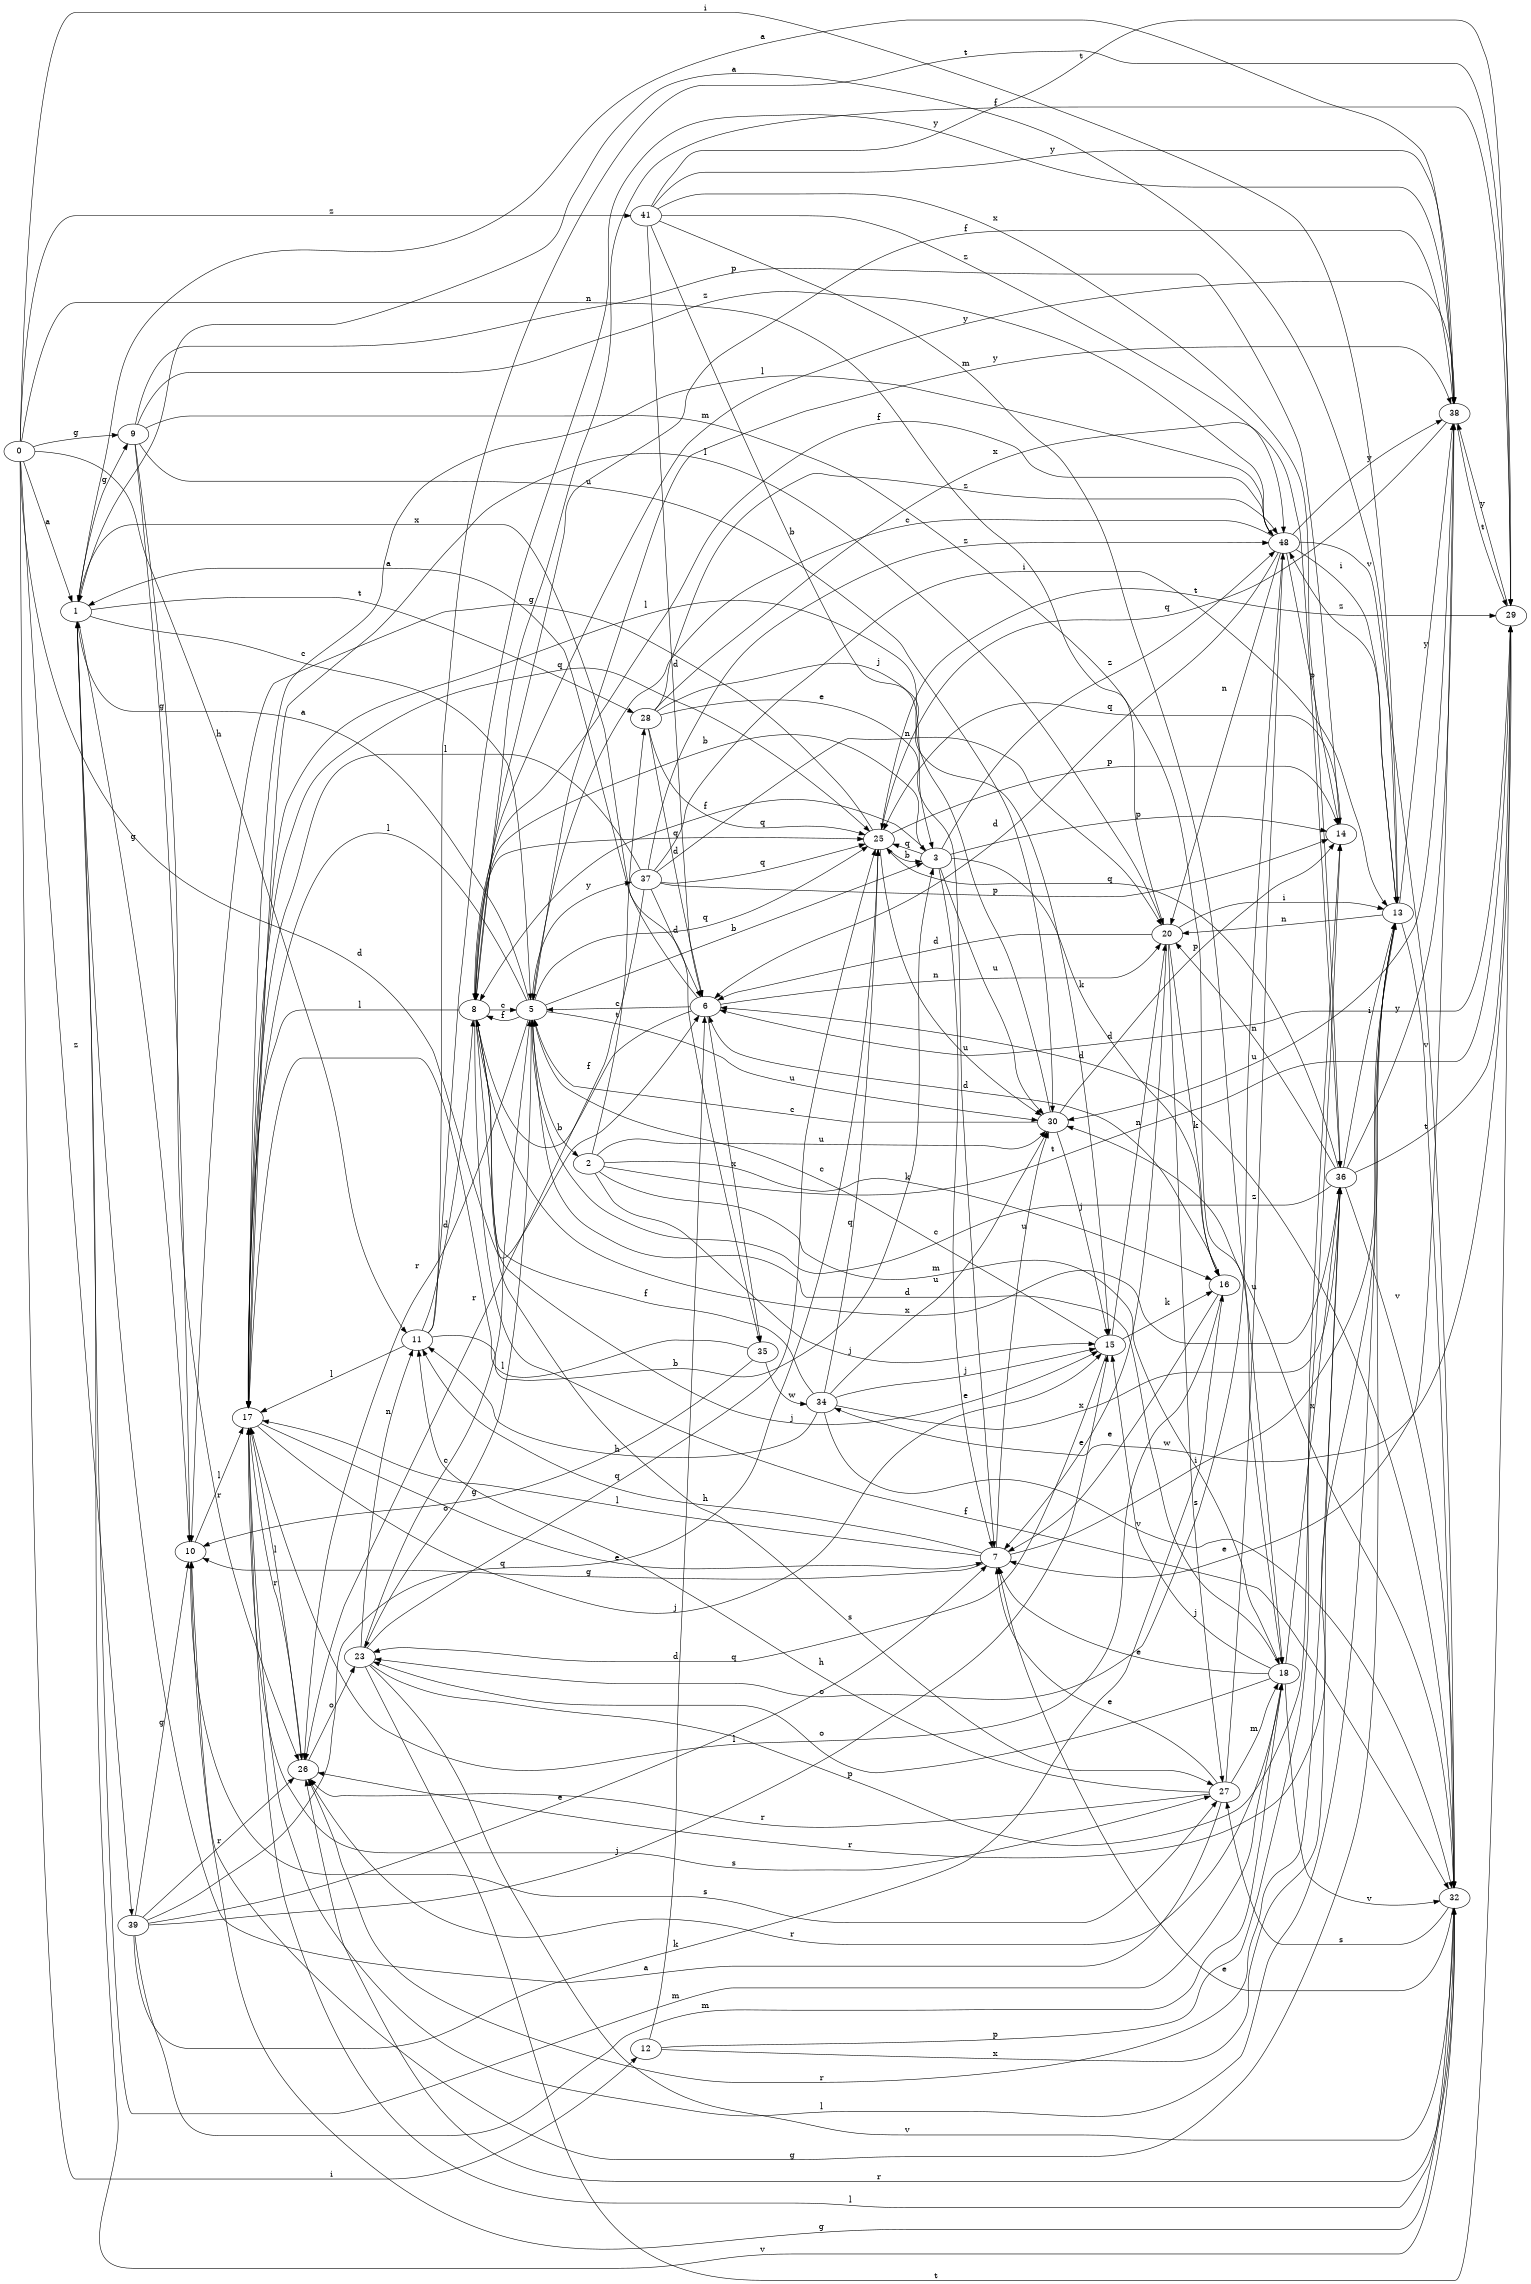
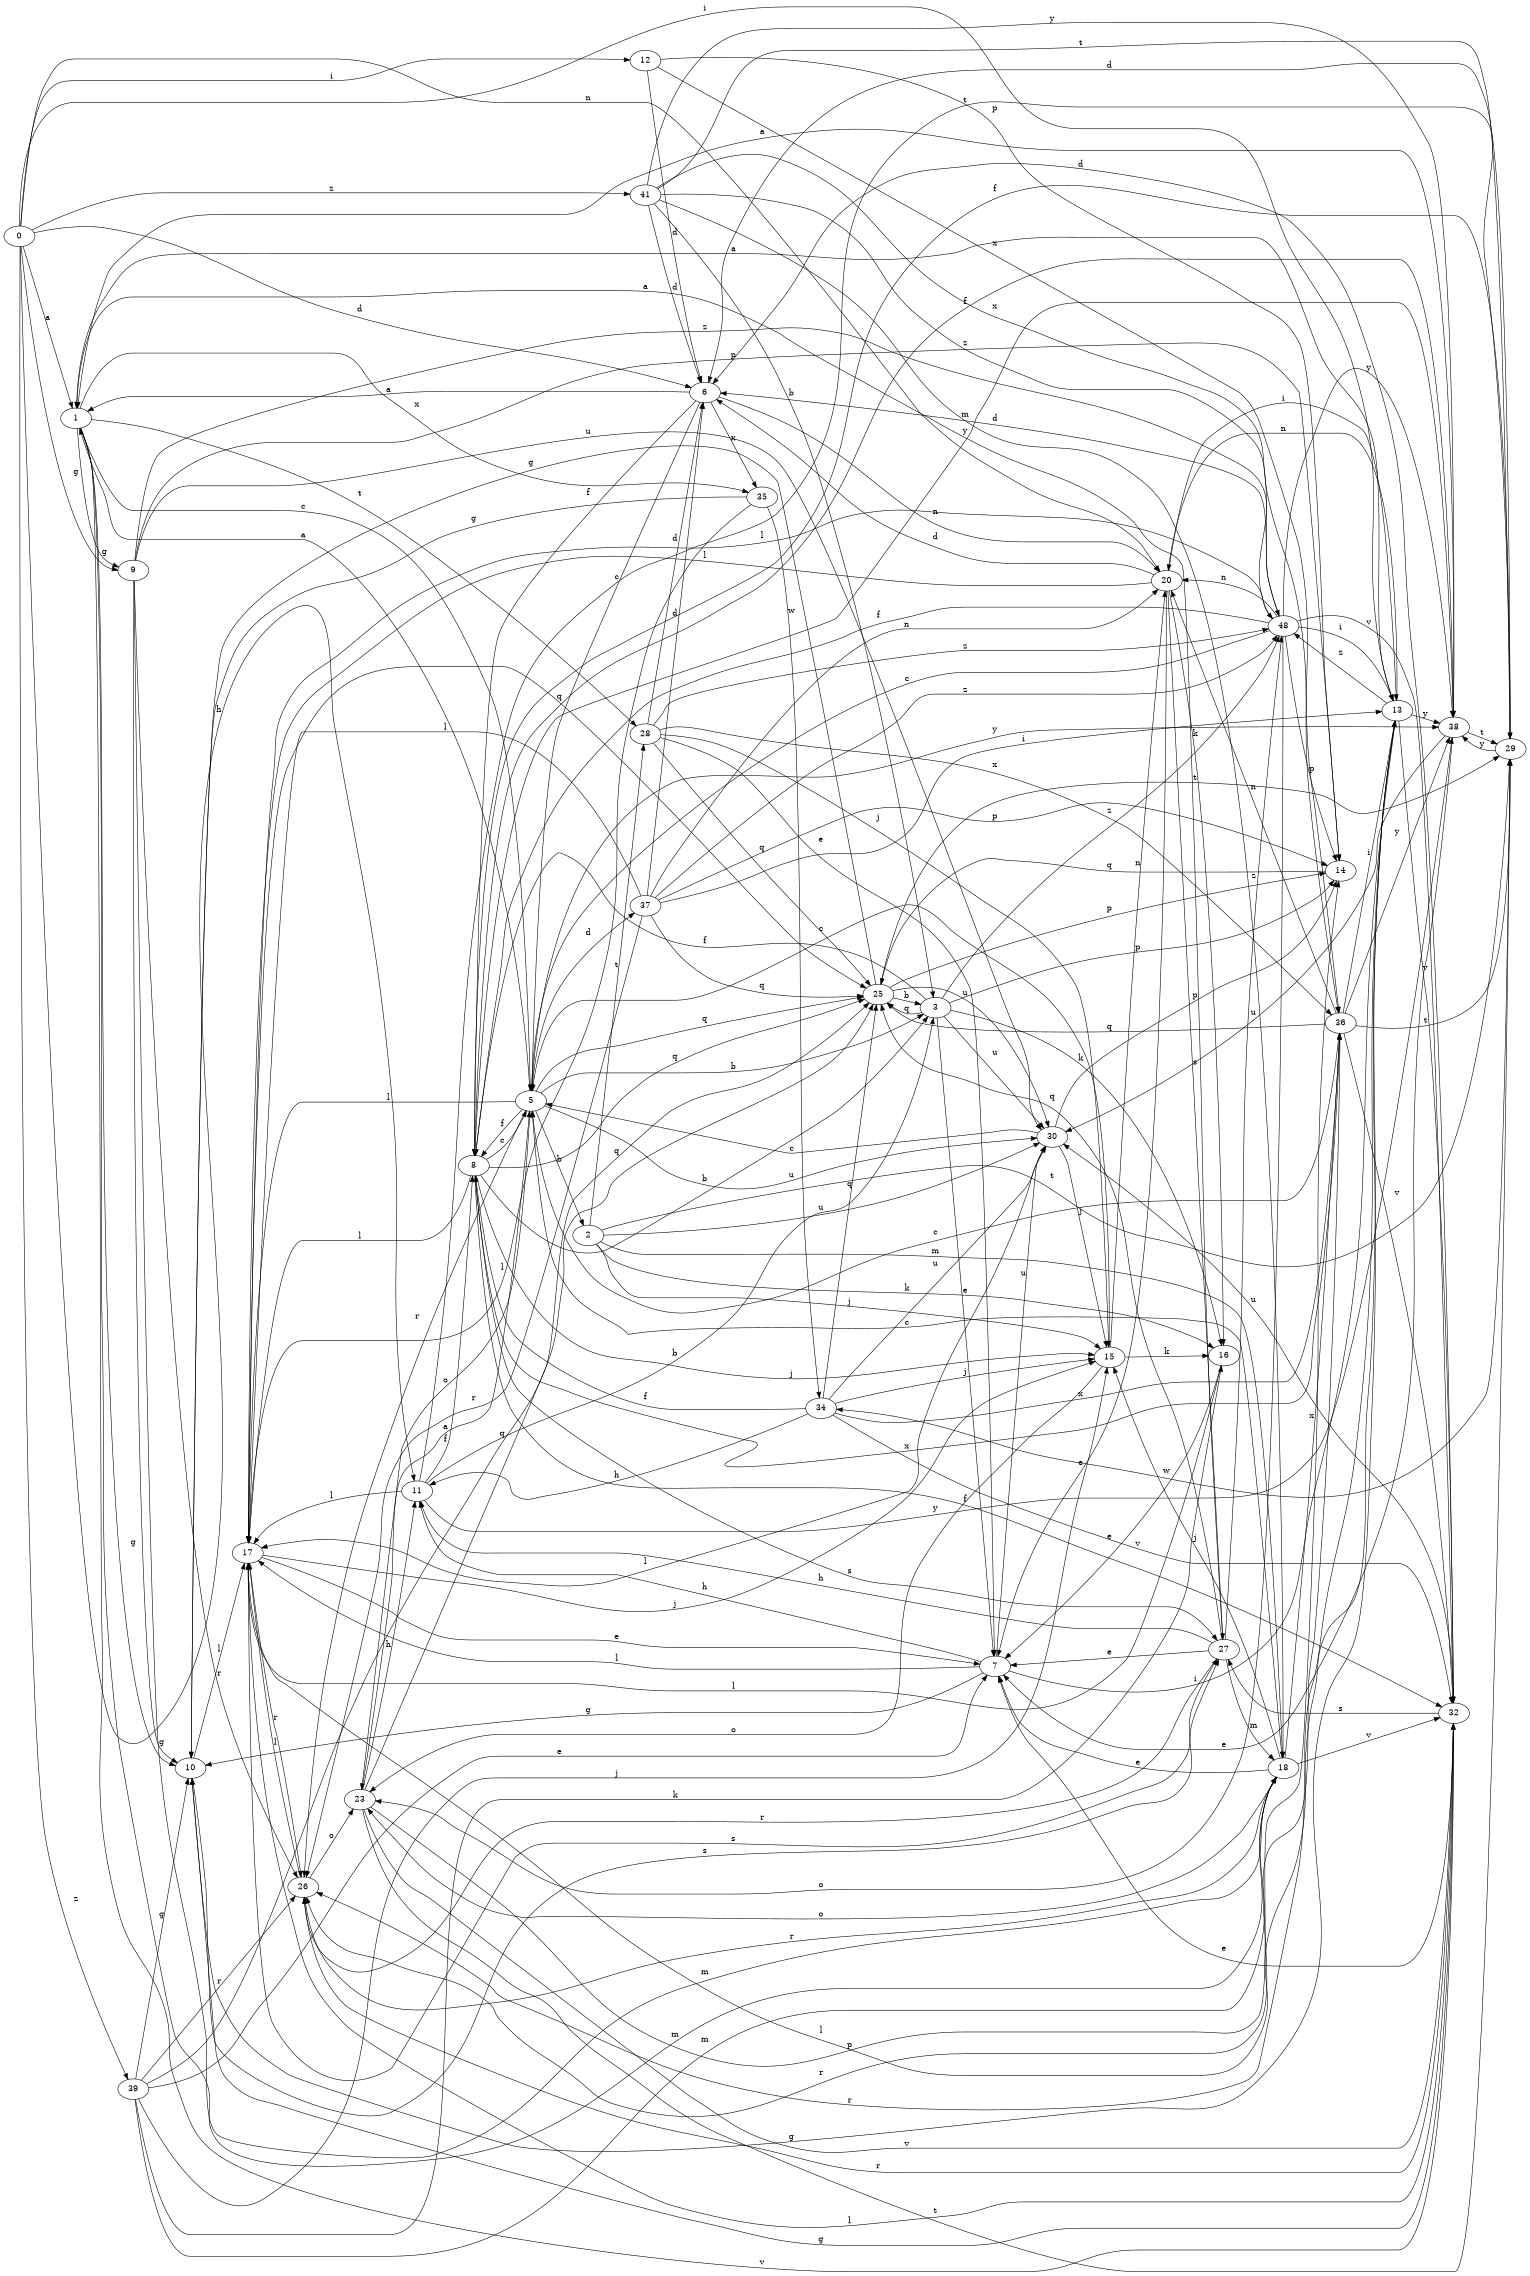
(1142, 619) -> (1129, 1265)
(589, 886) -> (588, 933)
(998, 1095) -> none
(446, 1225) -> (445, 1439)
(908, 1293) -> (907, 1323)
(389, 1412) -> (389, 1645)
(446, 1461) -> (445, 1427)
(734, 1657) -> (734, 1730)
